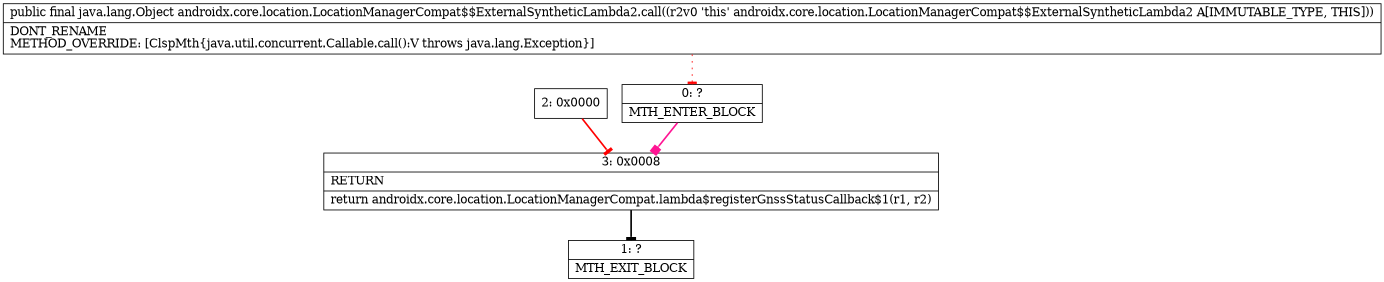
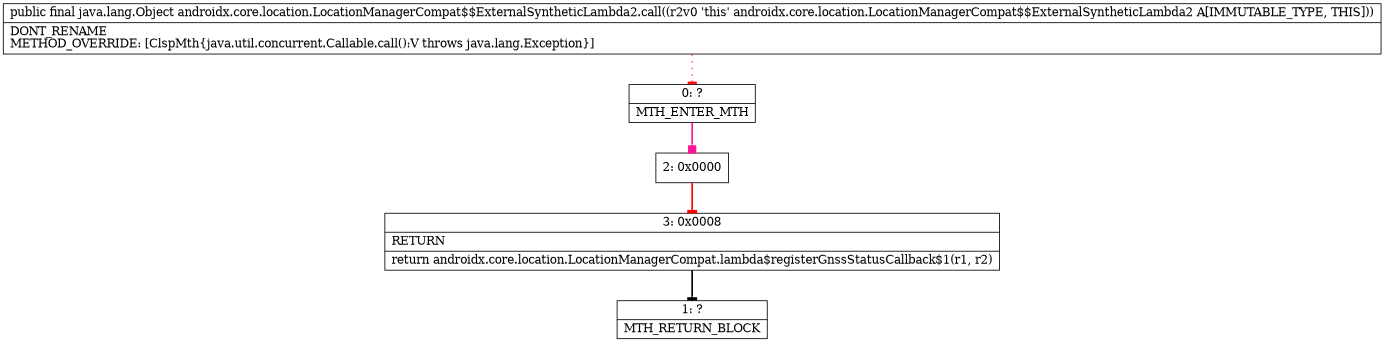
(692, 113) -> (692, 113)
(668, 134) -> (692, 134)
(631, 269) -> (692, 329)
